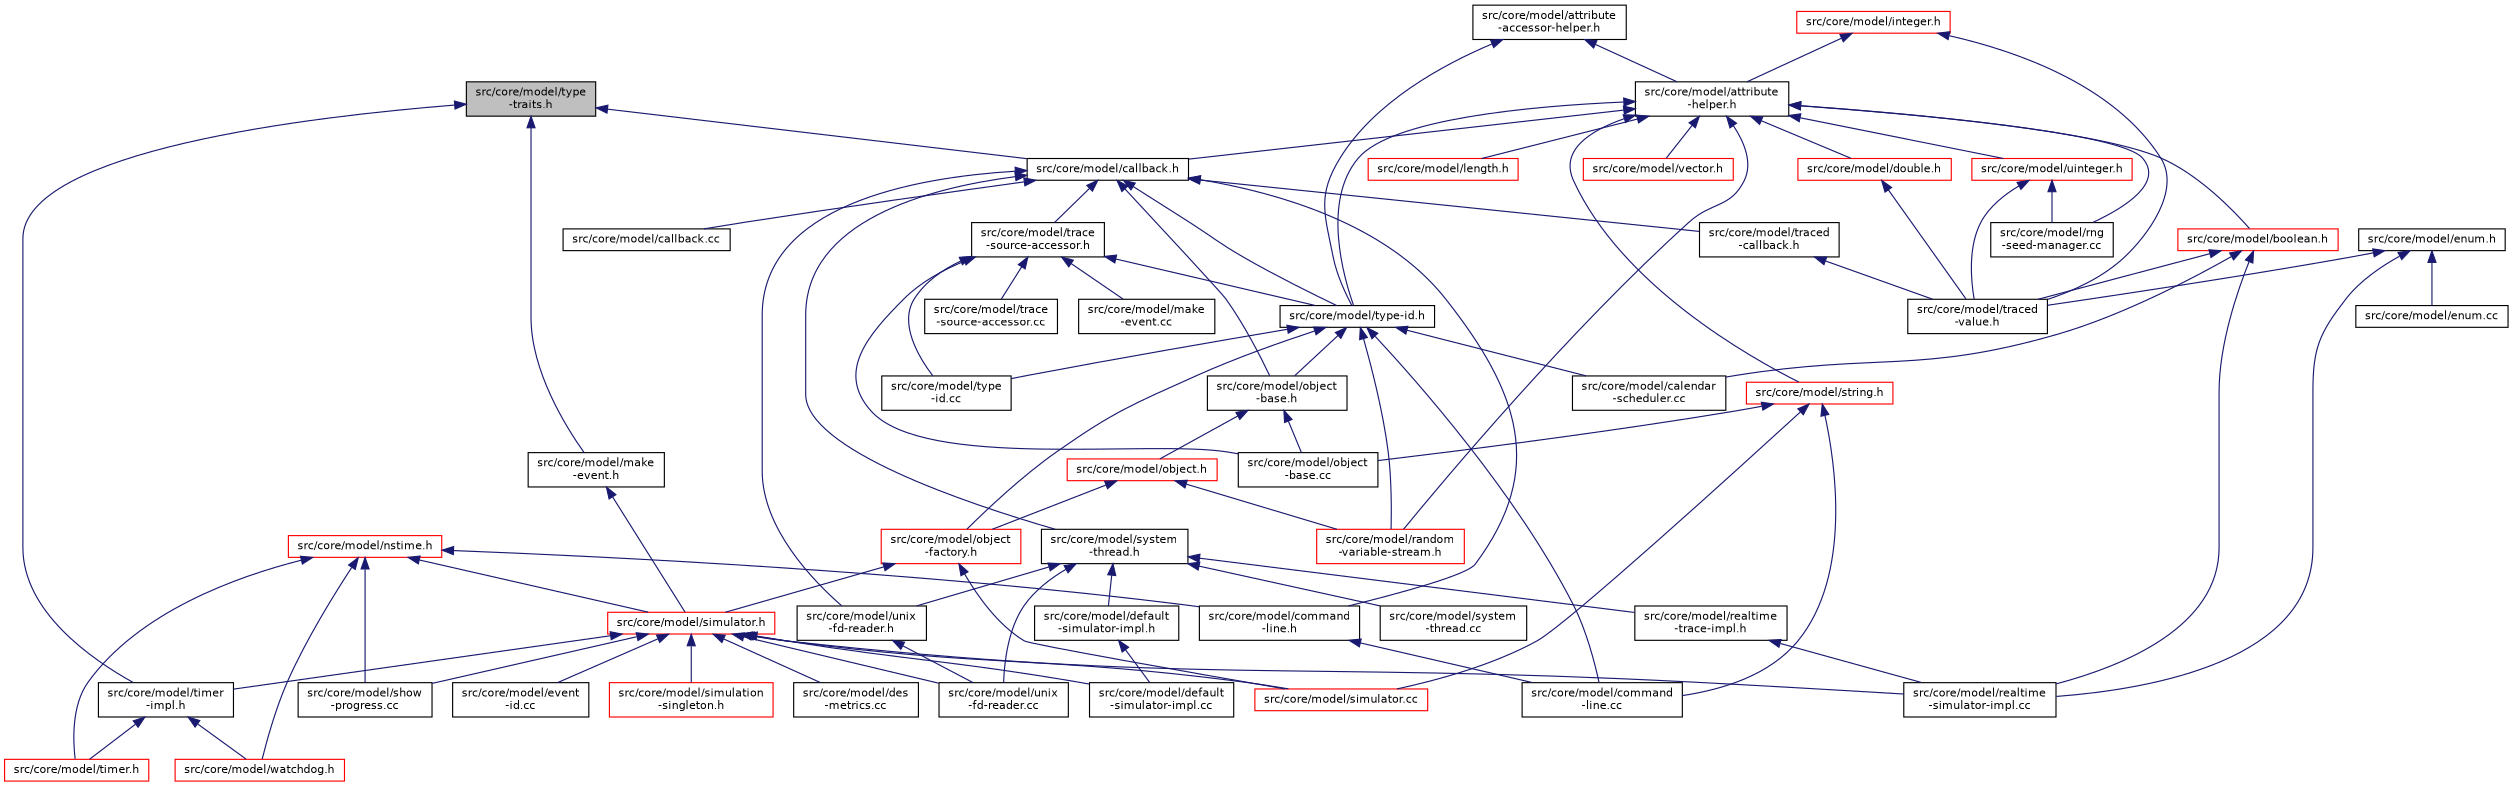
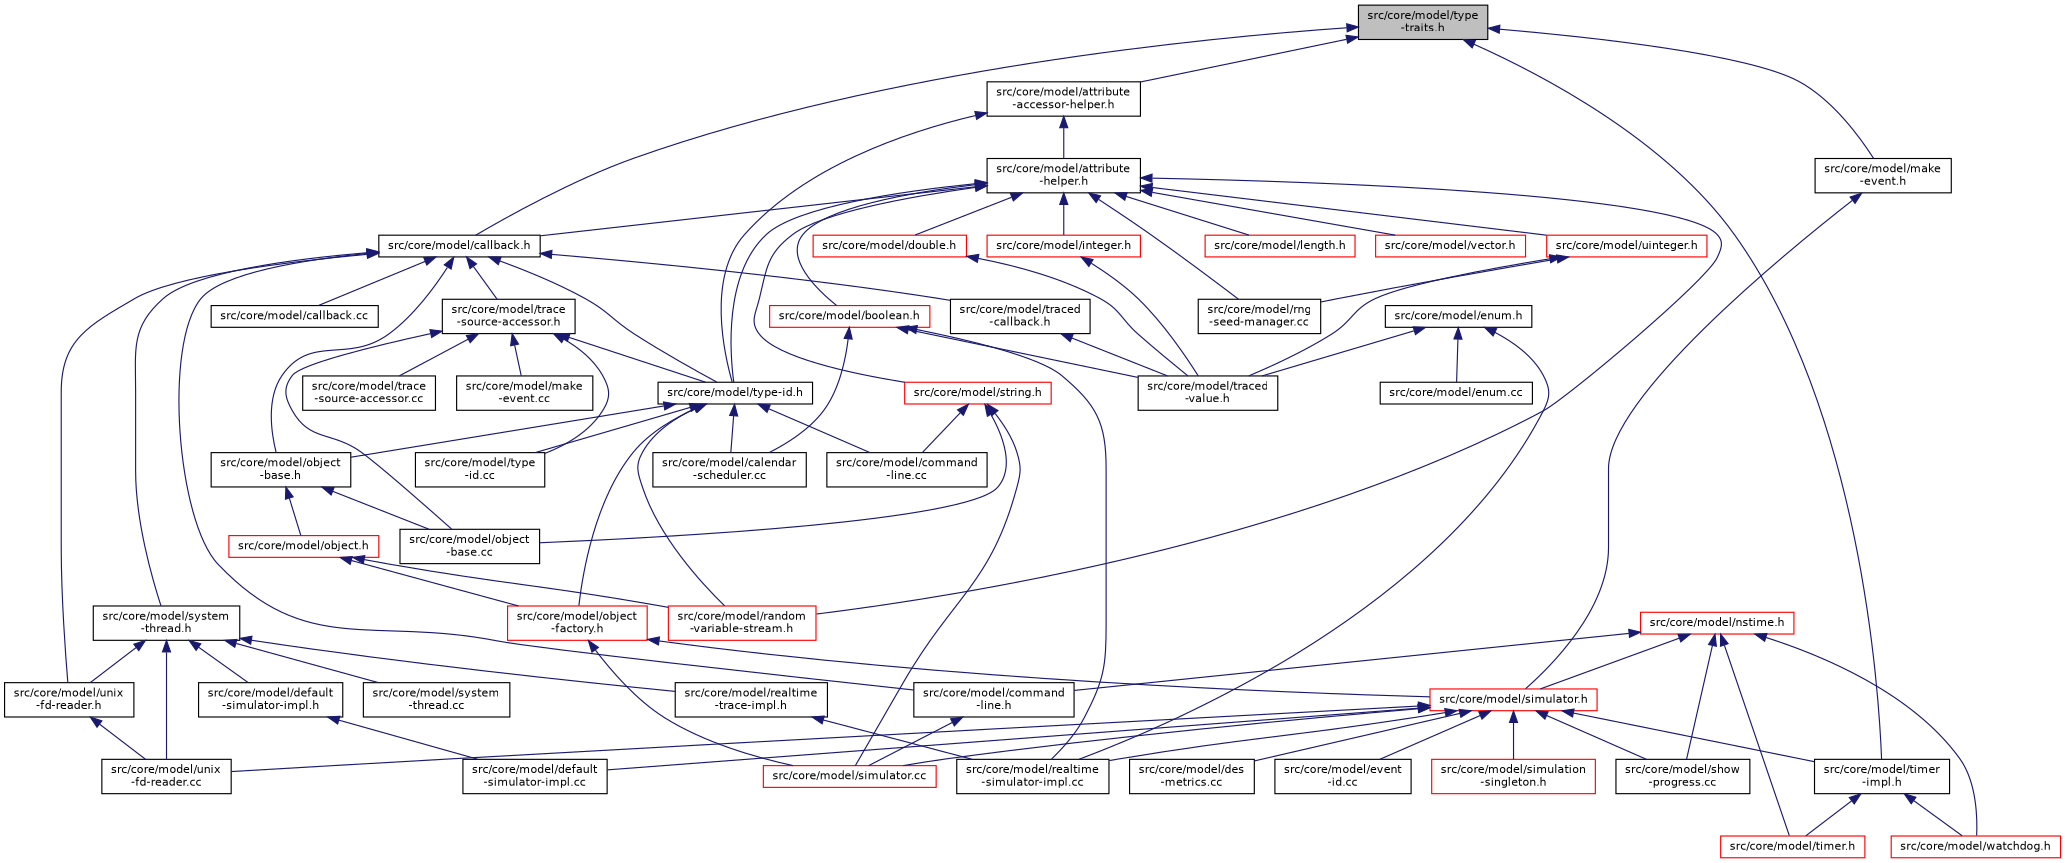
(1794, 60) -> (1064, 220)
none -> (1244, 61)
(1446, 663) -> (911, 744)
